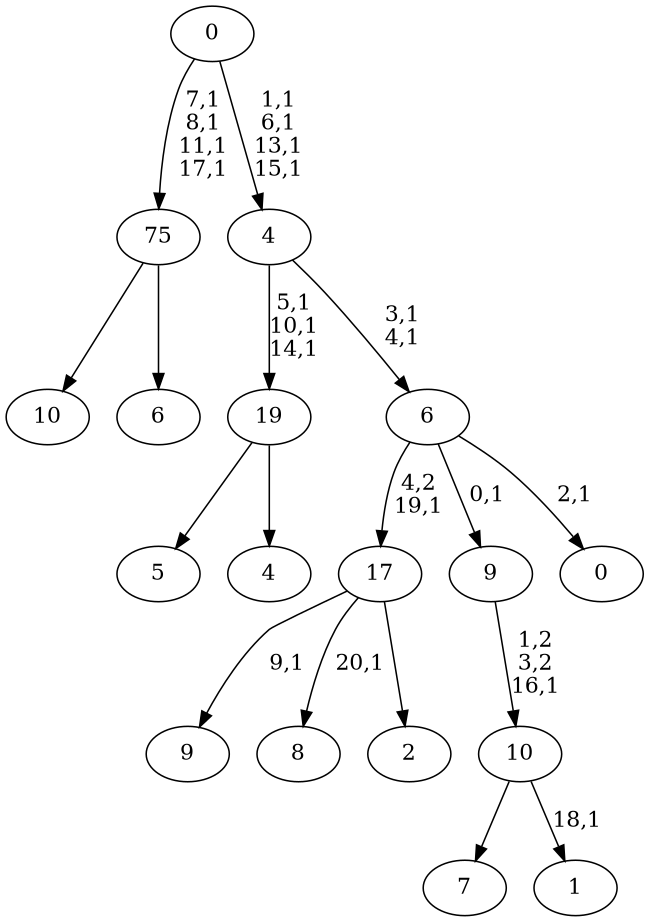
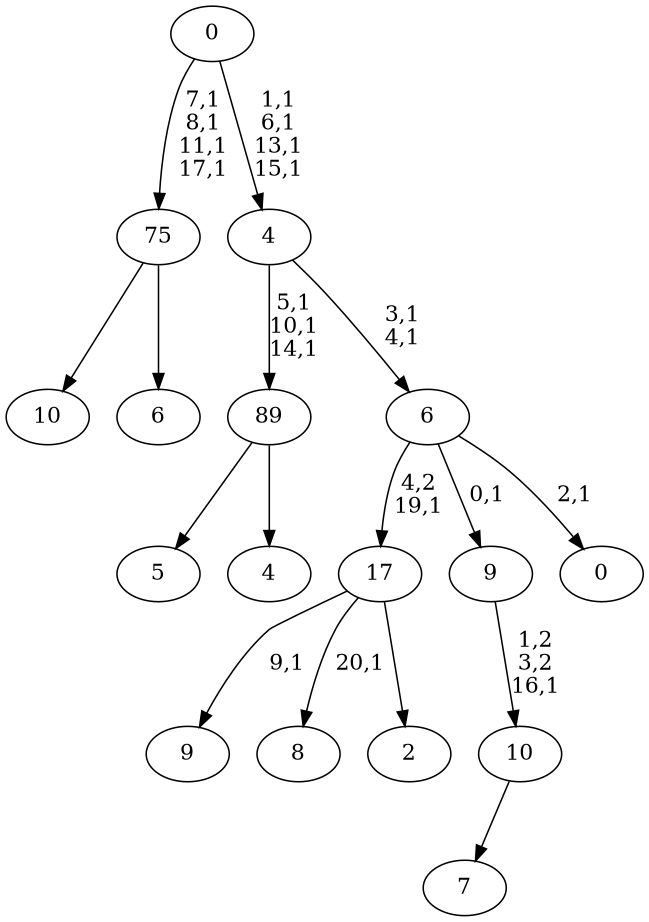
(269, 417) -> (269, 417)
(576, 888) -> none
